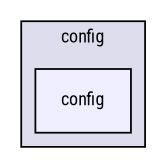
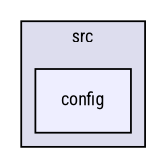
(83, 38) -> (83, 38)
